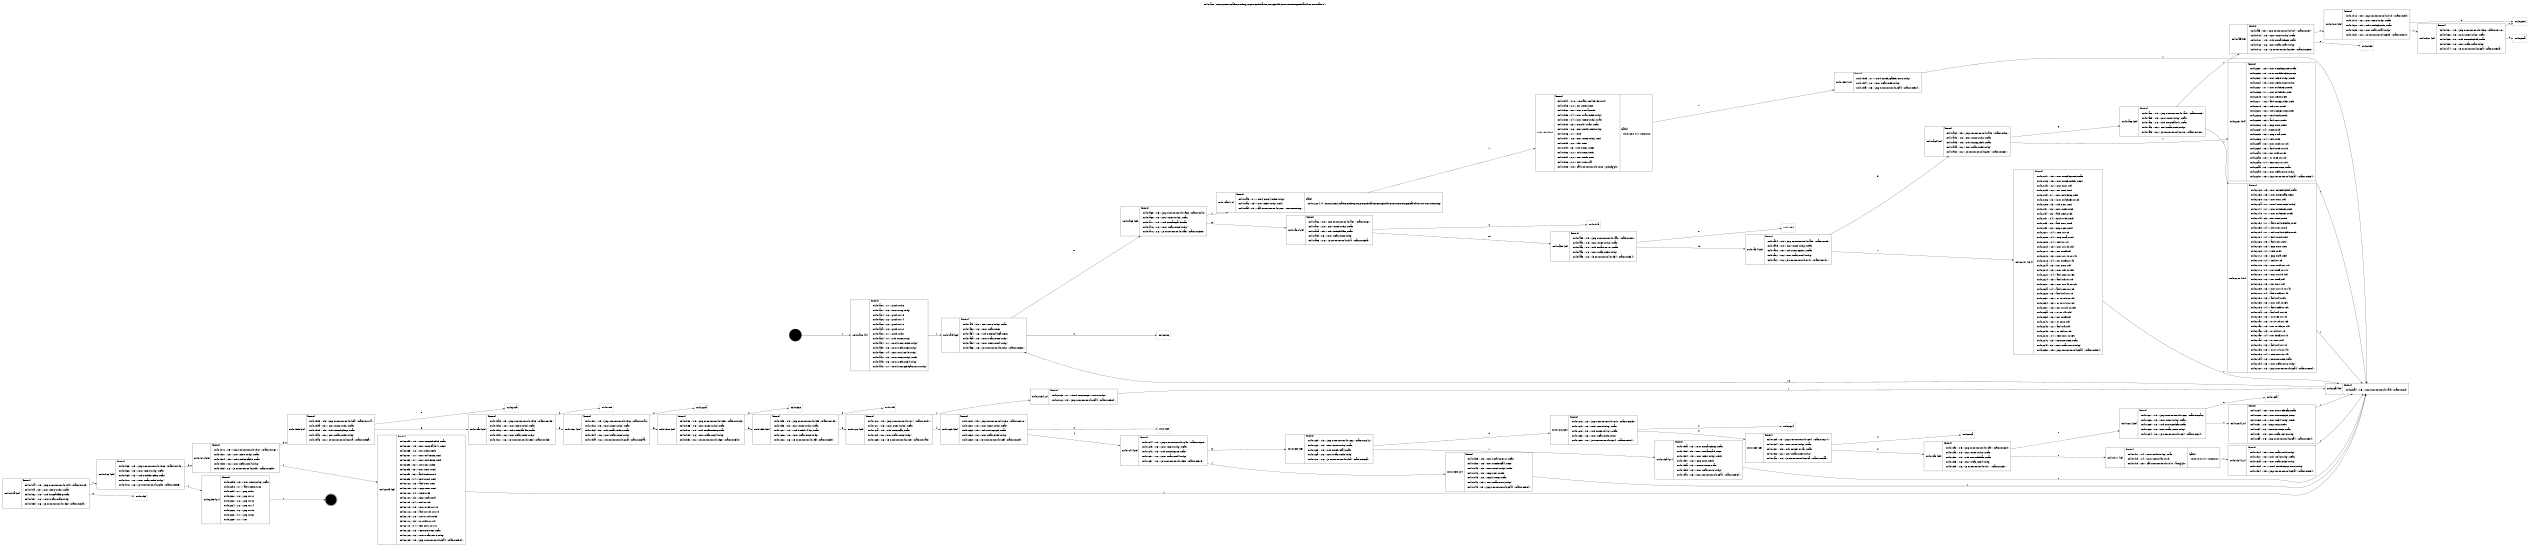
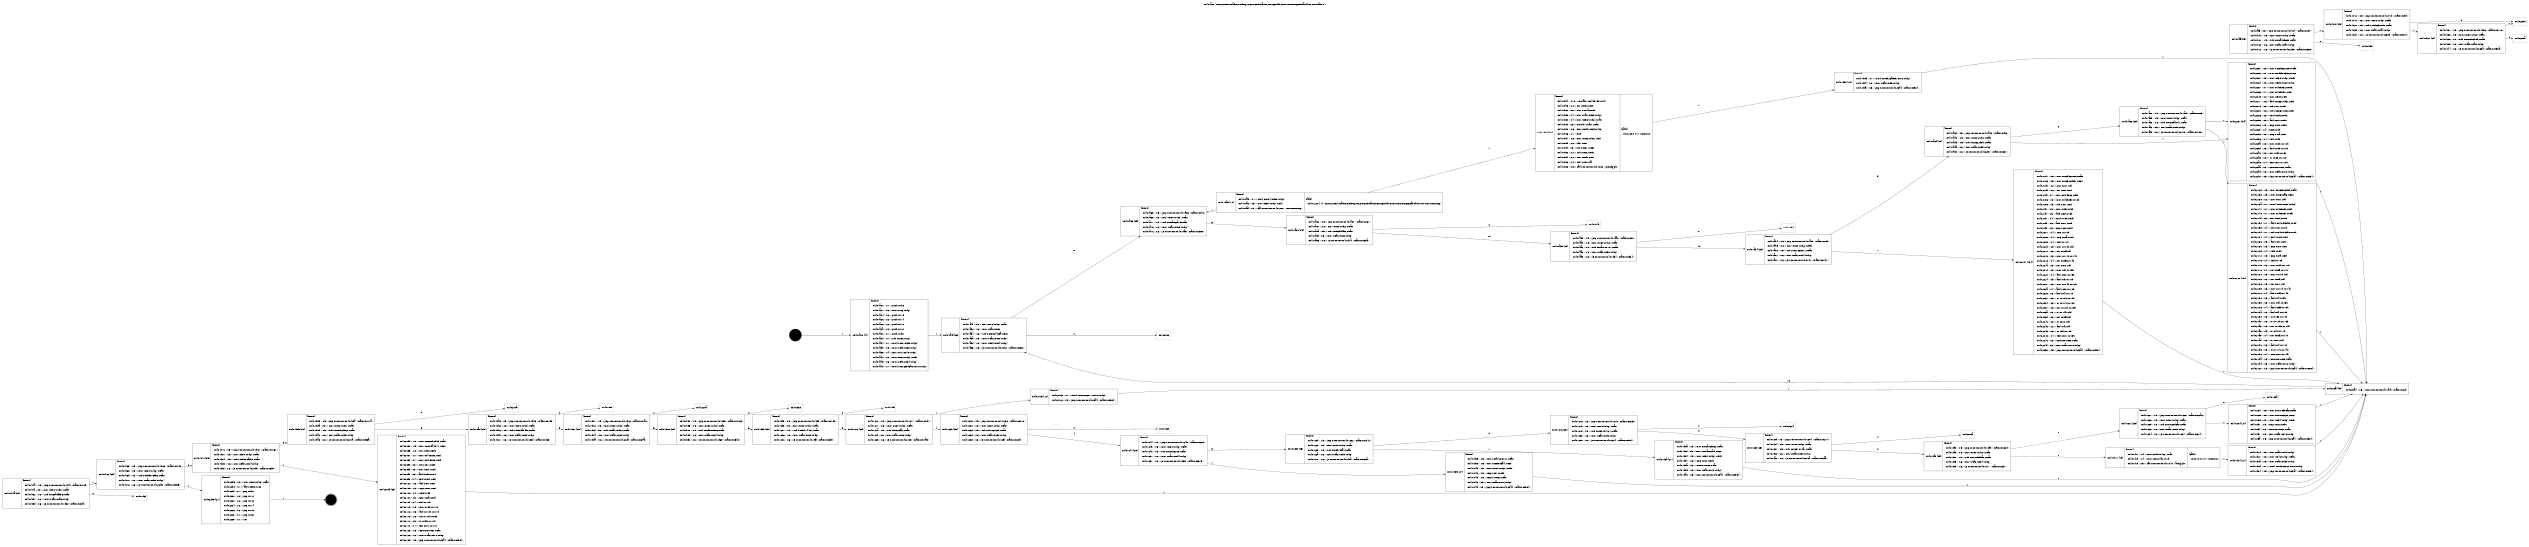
(2205, 79) -> (2216, 122)
(1217, 214) -> (1212, 211)
